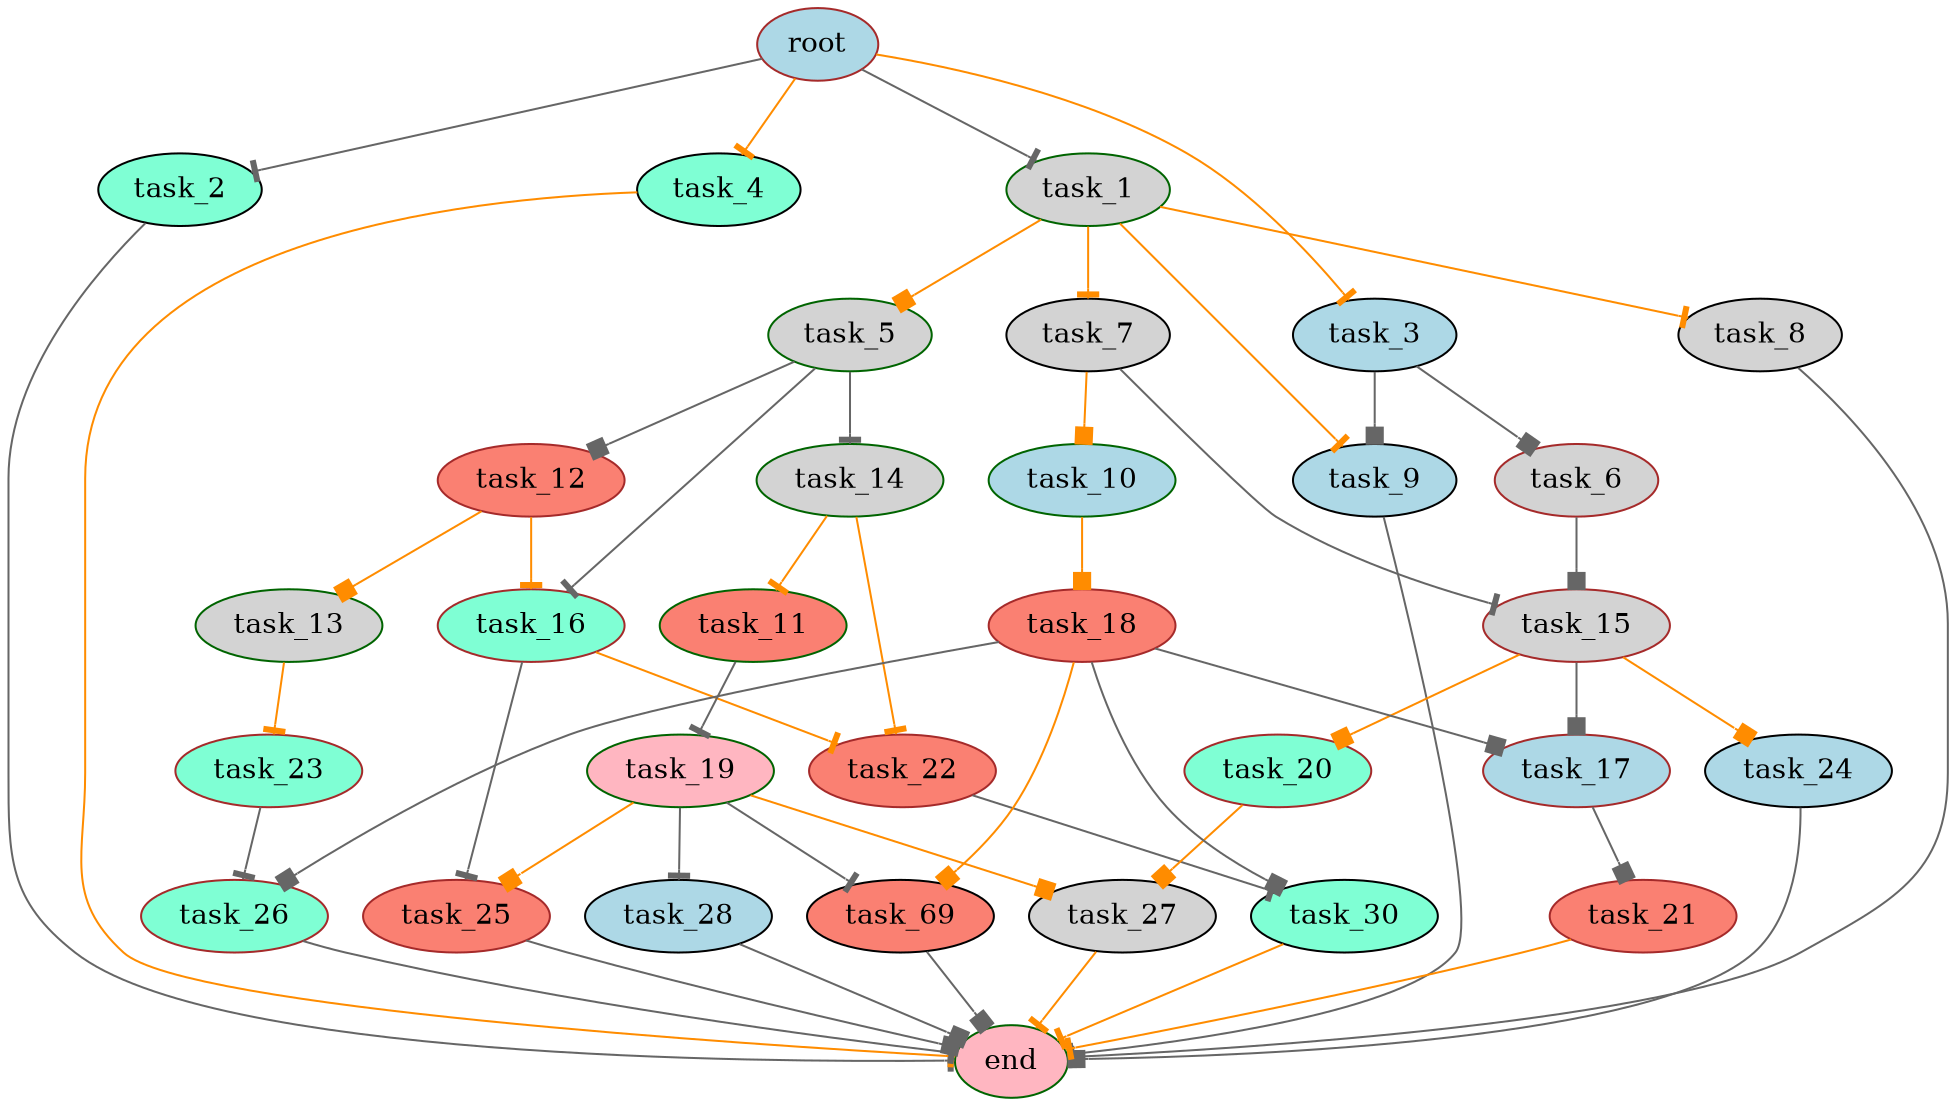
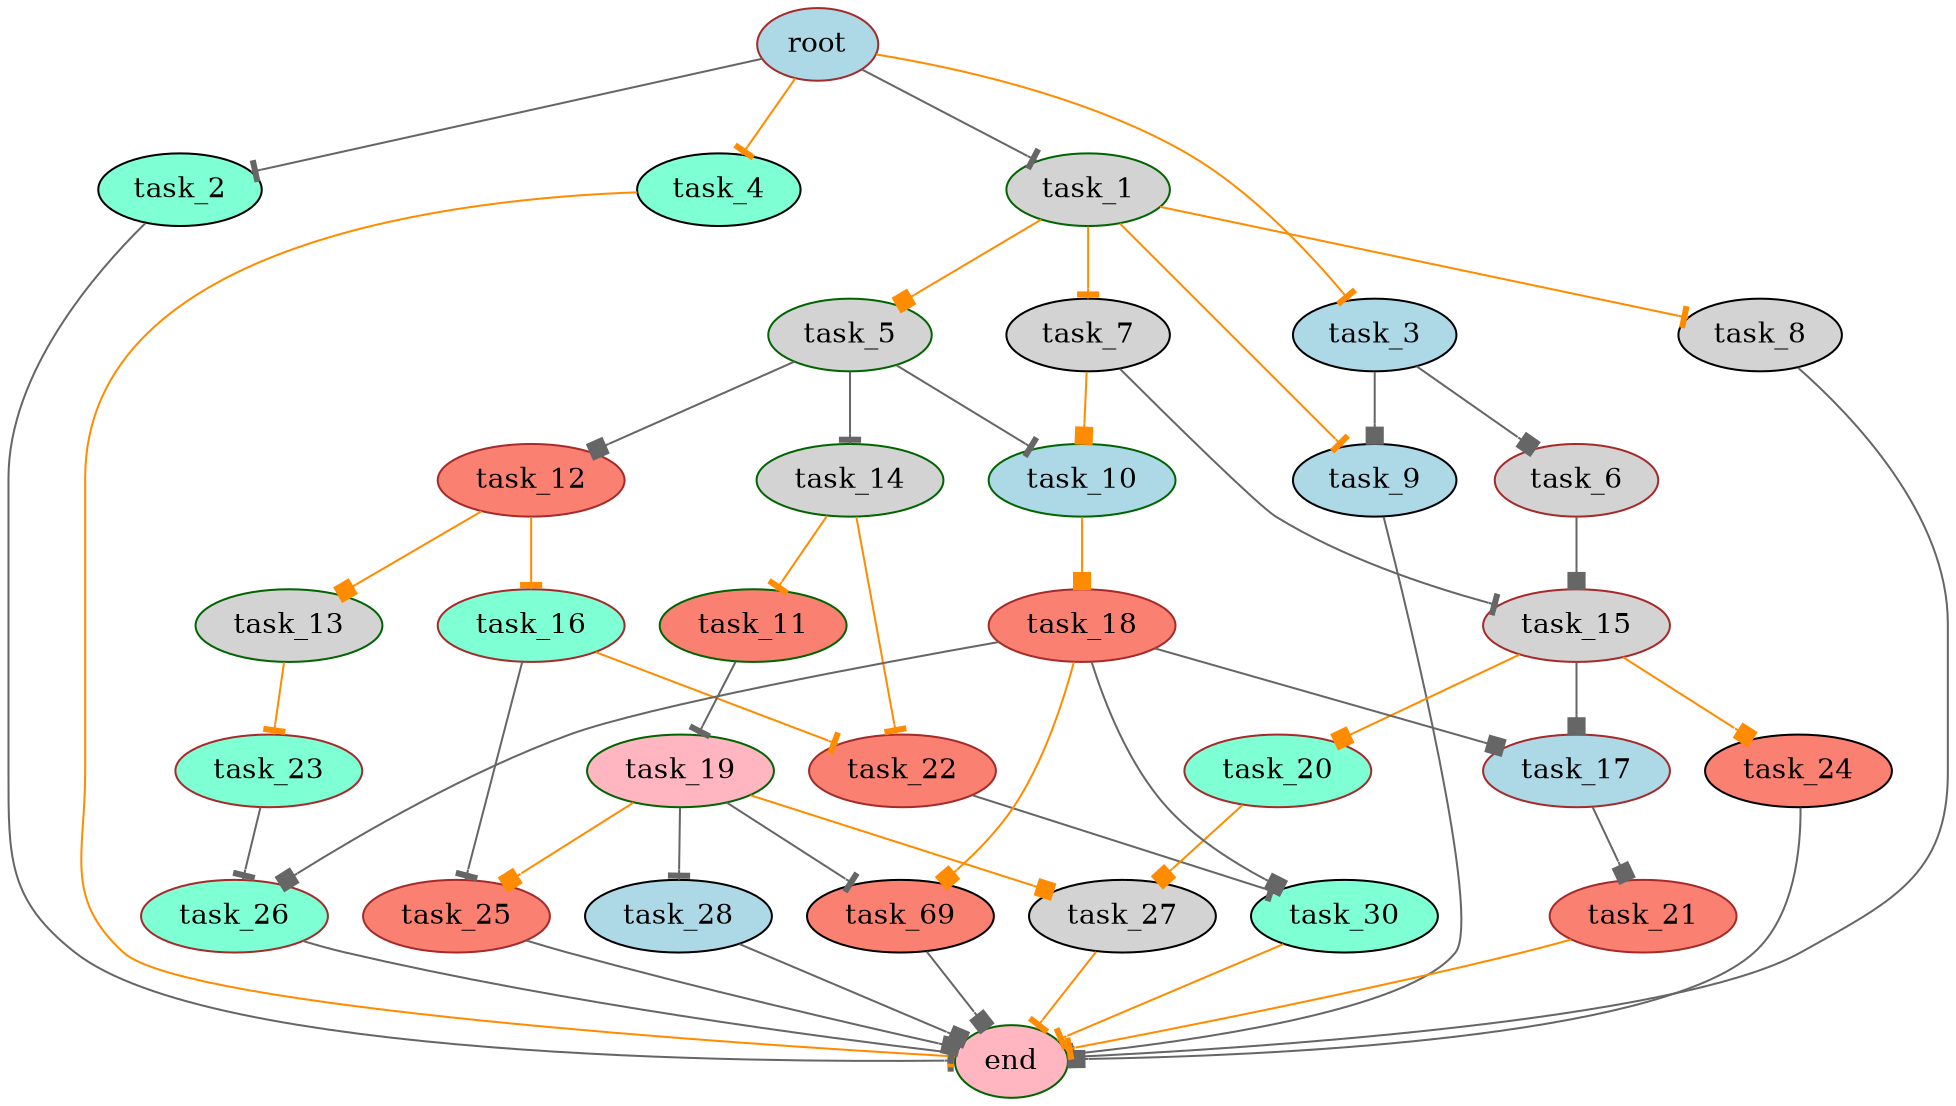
(695, 477) -> (961, 405)
(1798, 771) -> (1798, 771)
